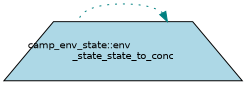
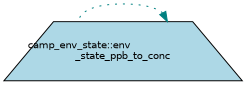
(123, 51) -> (123, 51)
